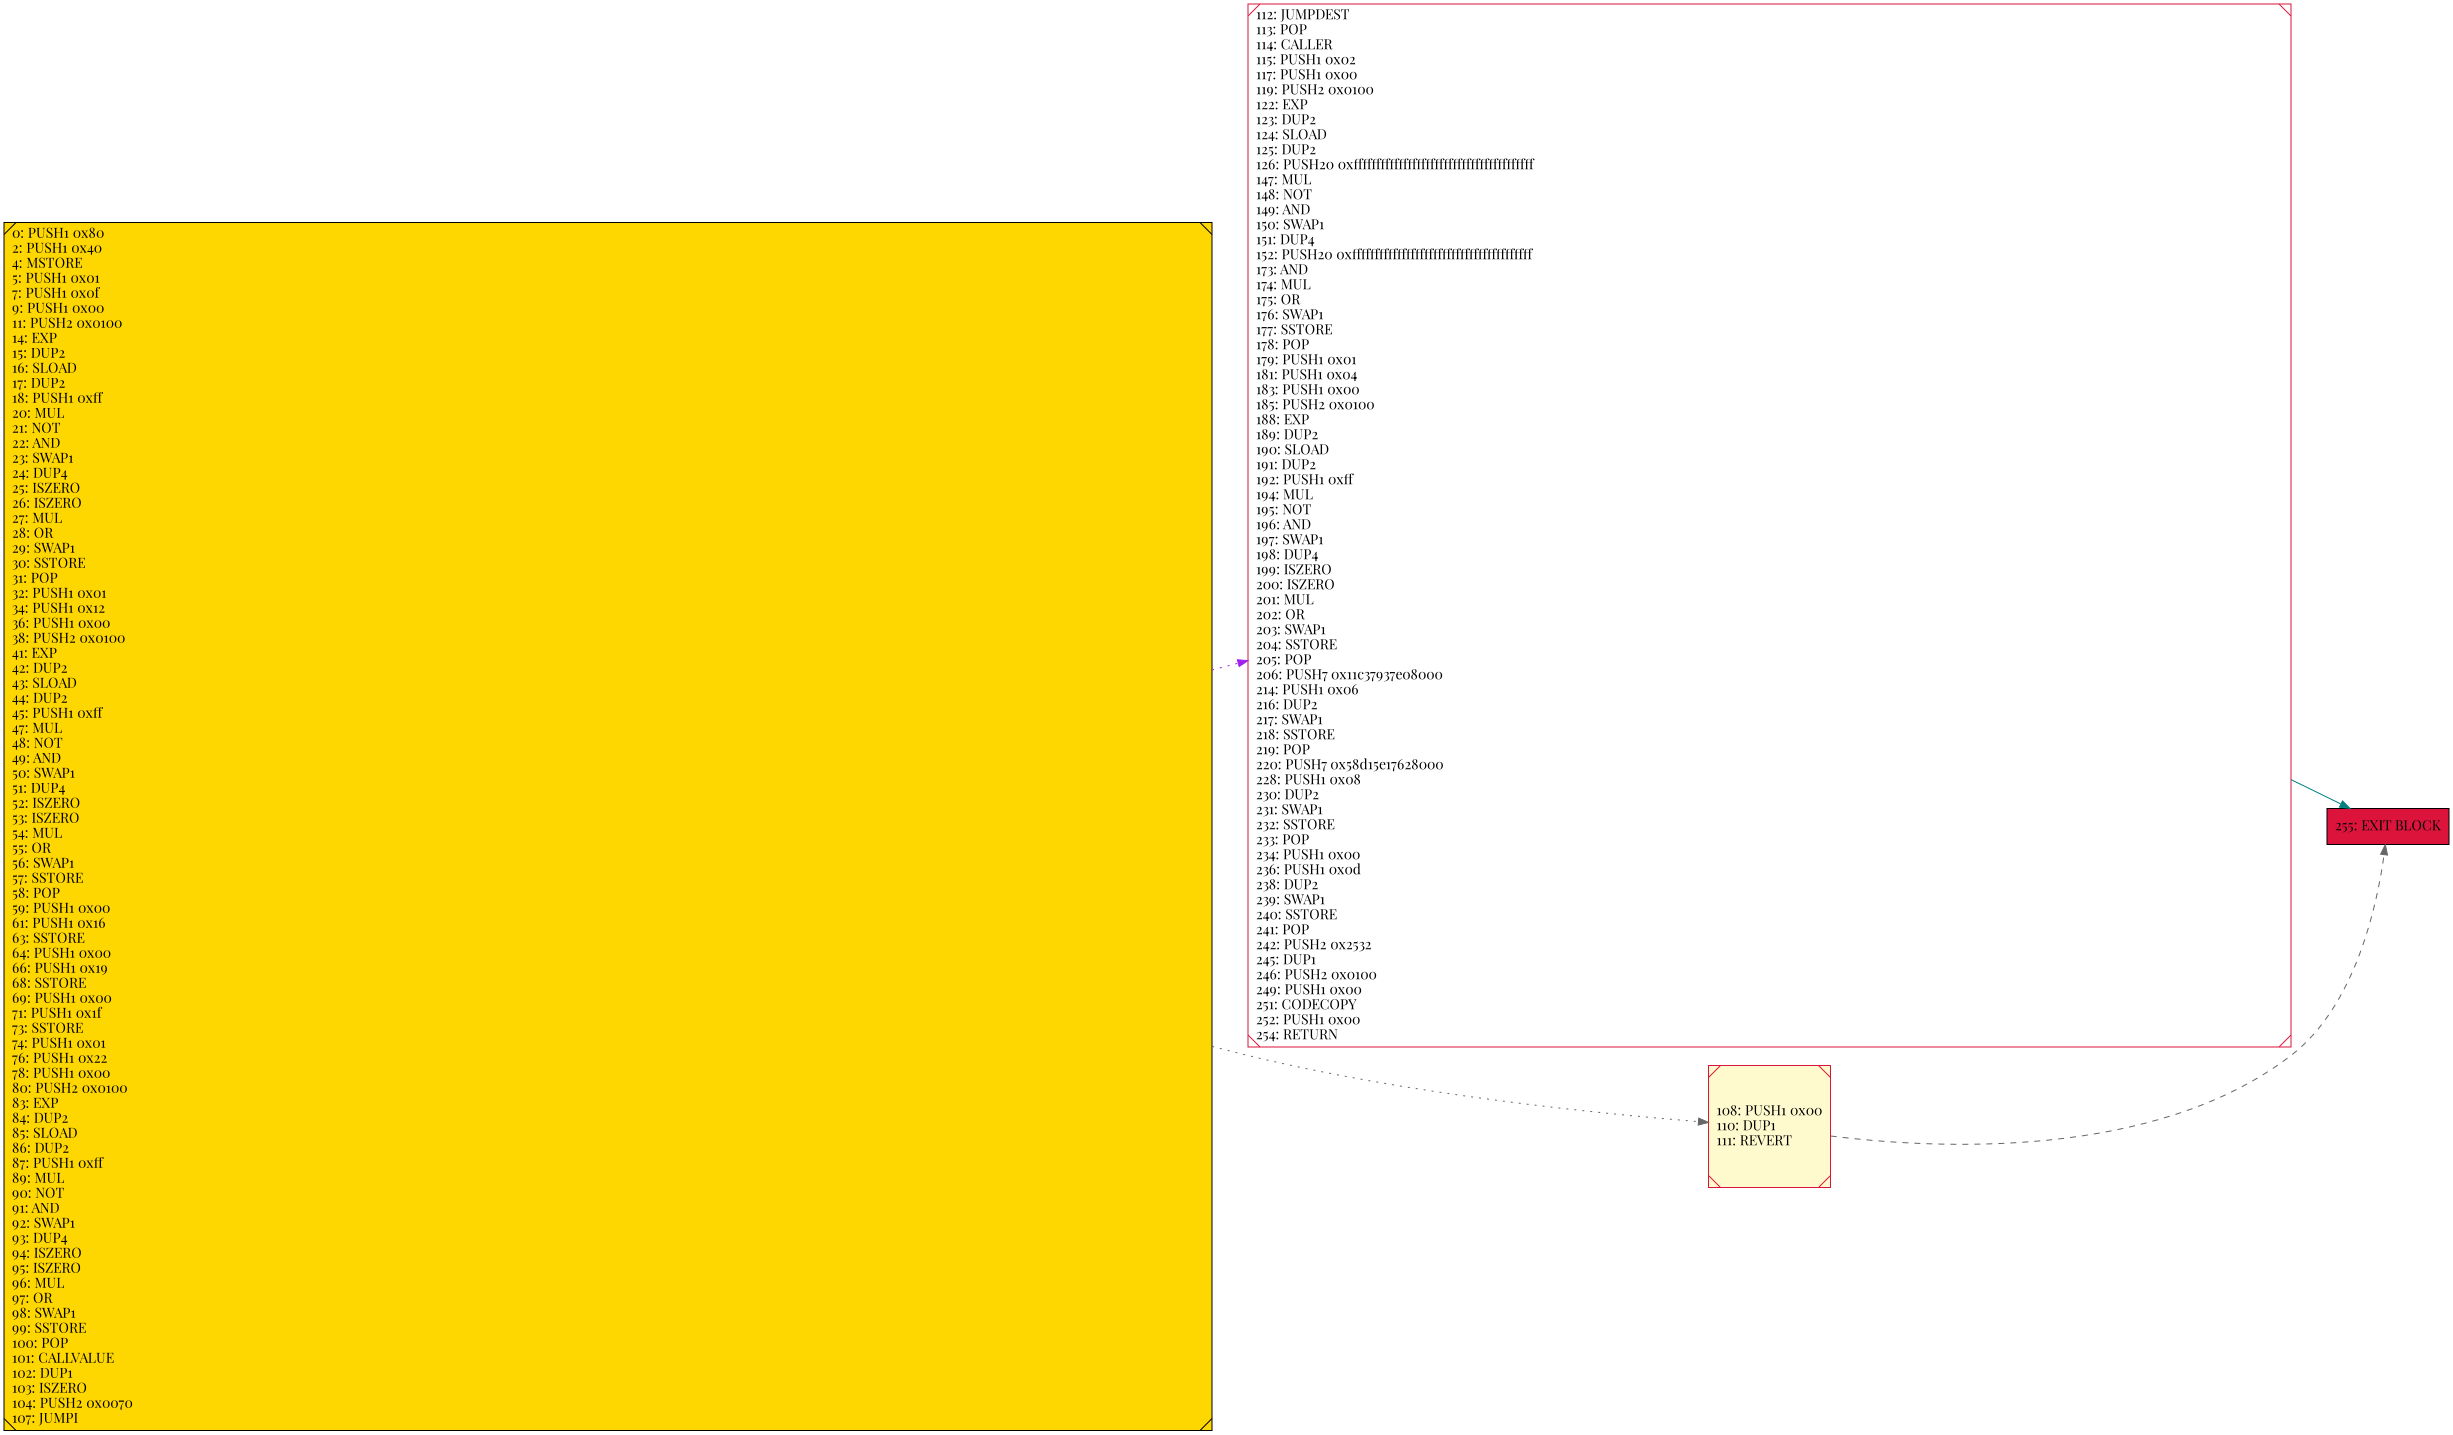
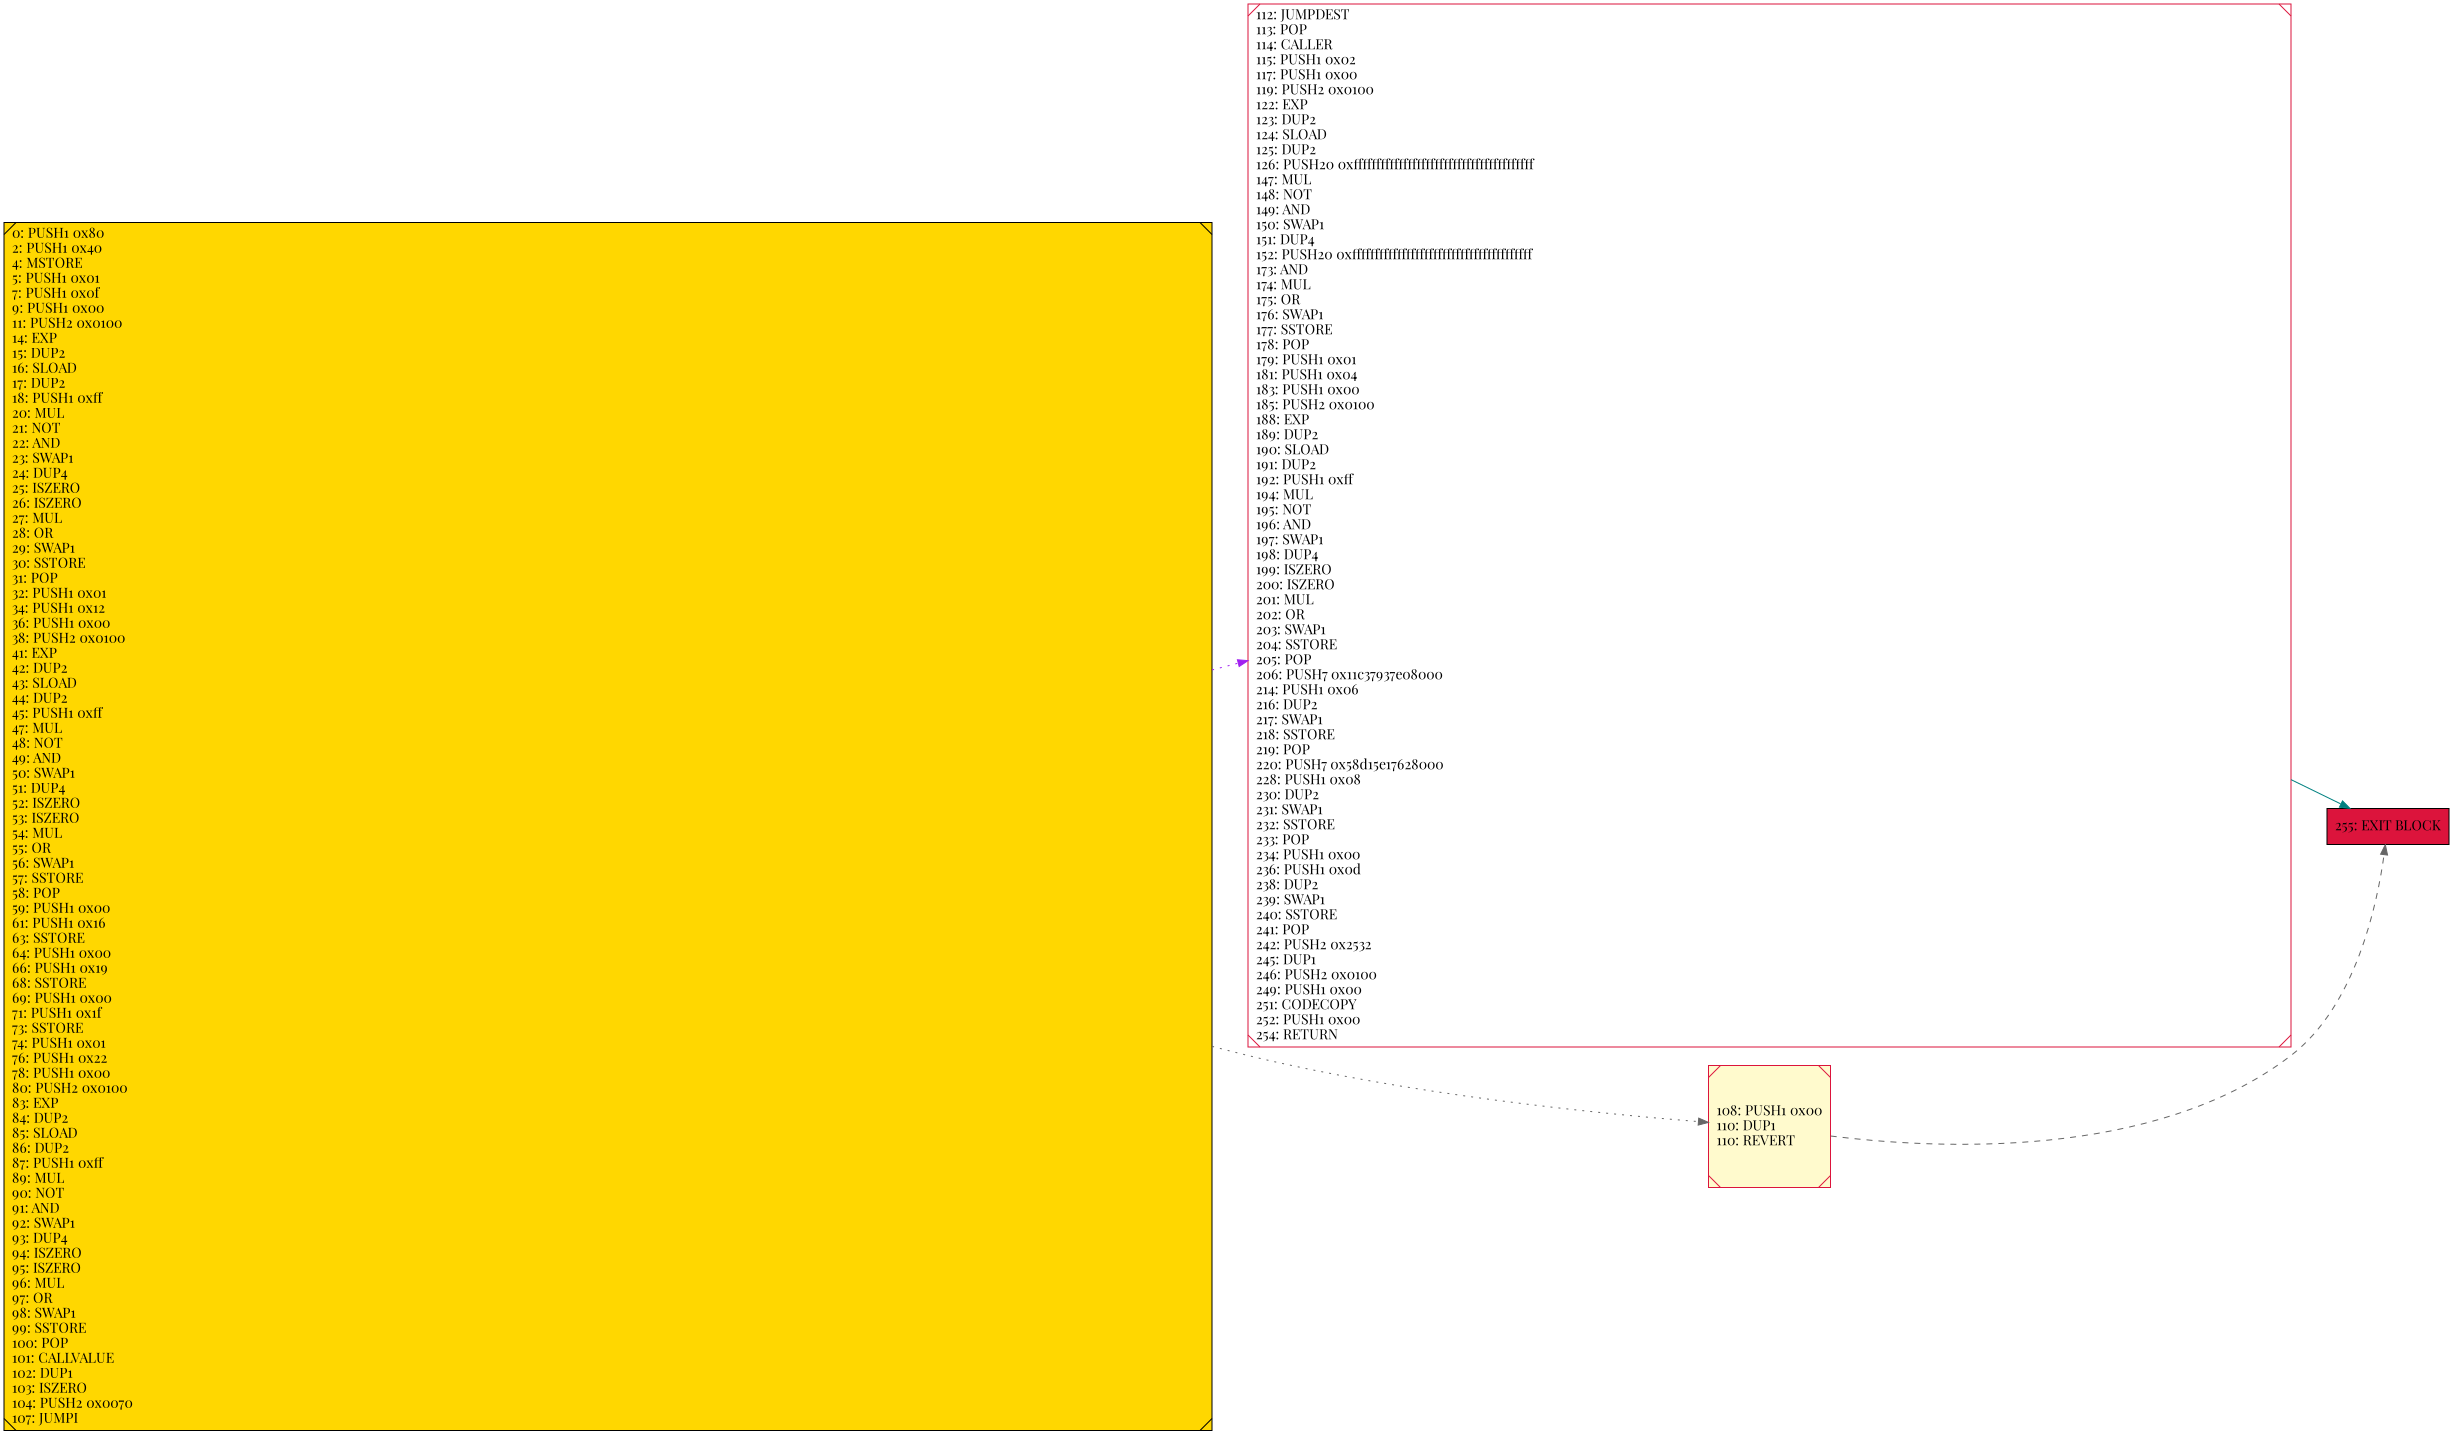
(1770, 1126) -> (1770, 1126)
